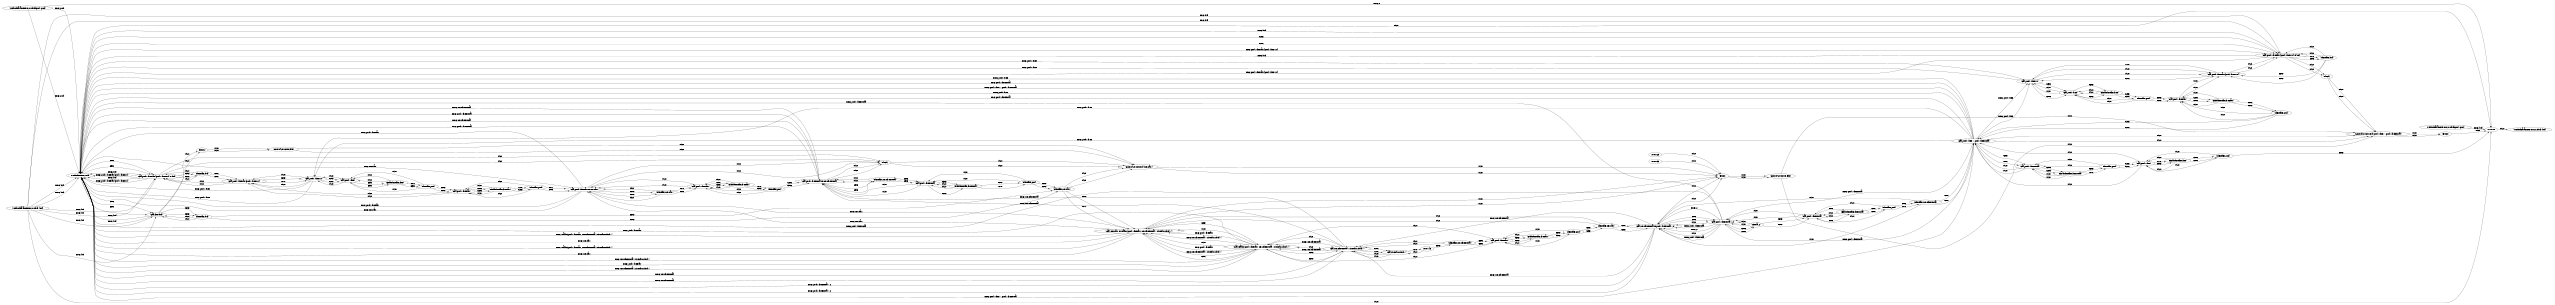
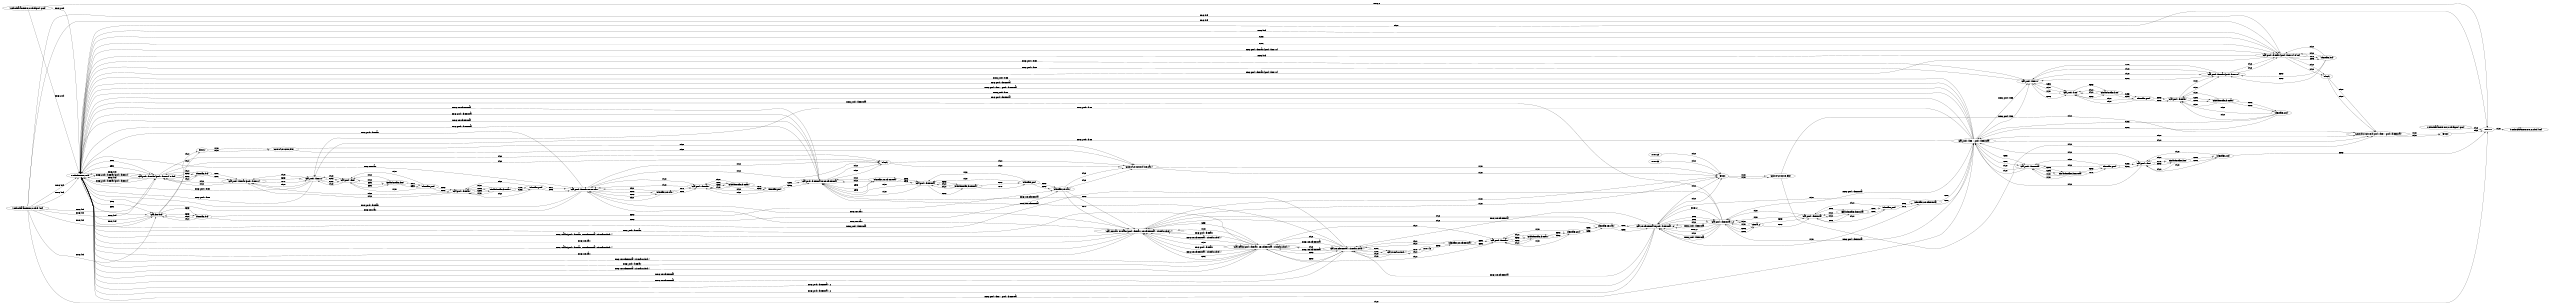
(2478, 128) -> (2476, 128)
